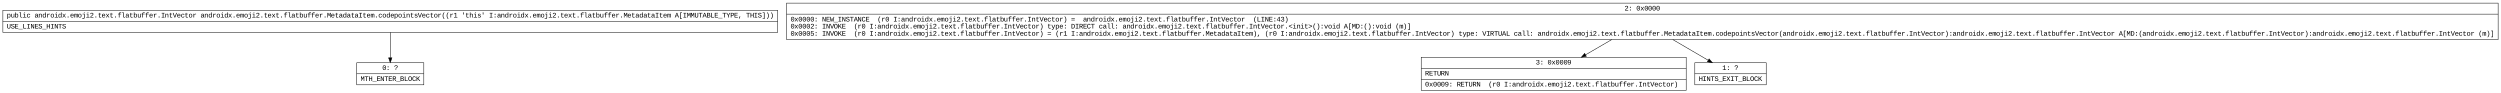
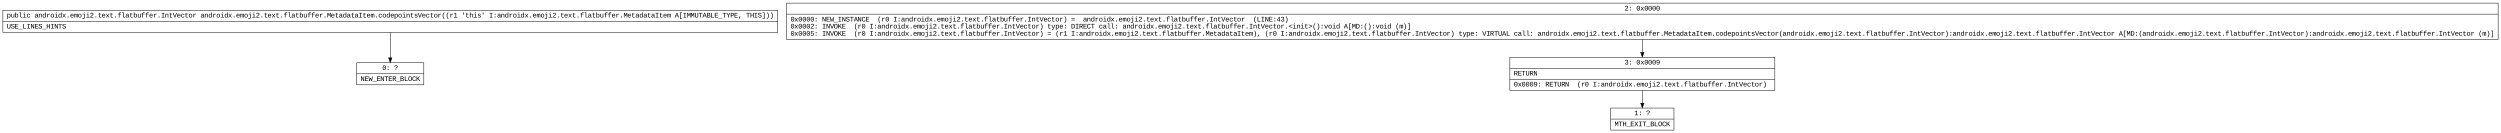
(1691, 50) -> (1642, 97)
(390, 79) -> (390, 79)
(1731, 79) -> (1642, 124)
